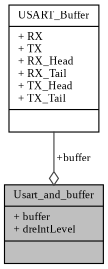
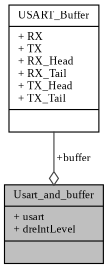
(32, 217) -> (29, 217)
